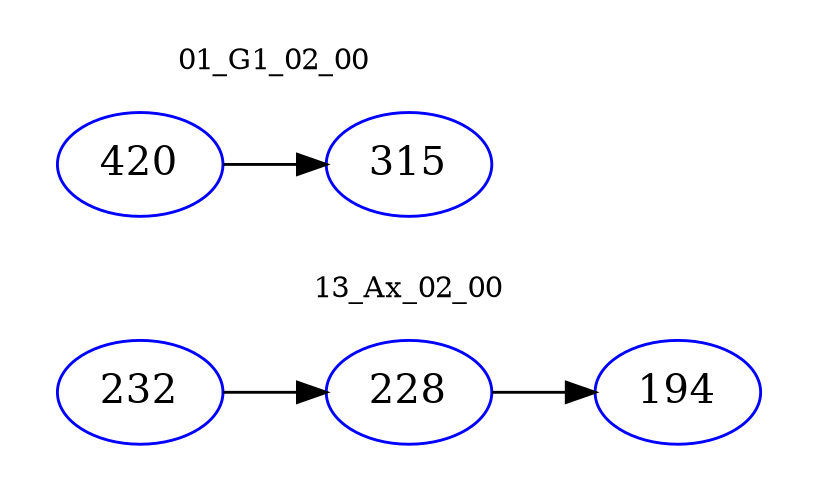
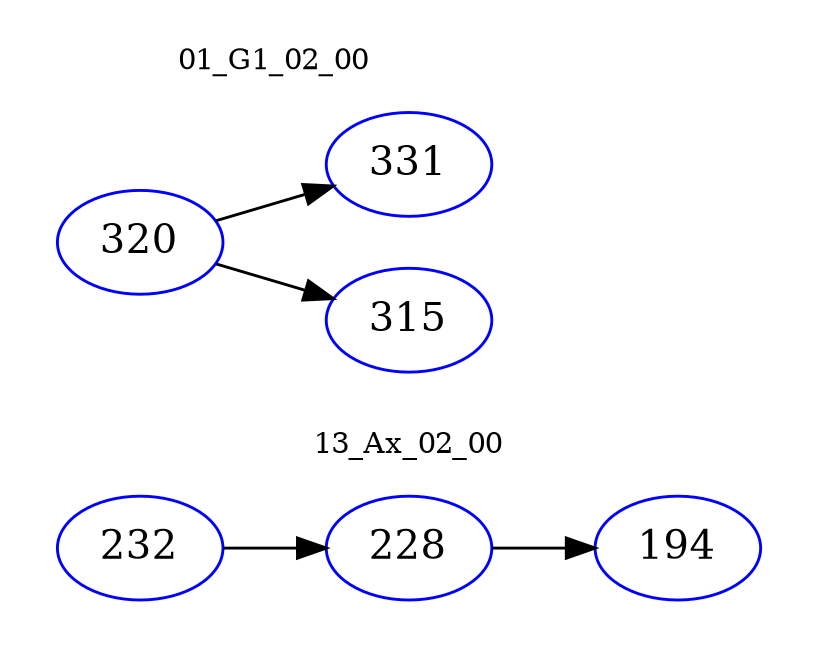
(140, 164) -> (140, 242)
none -> (409, 164)
